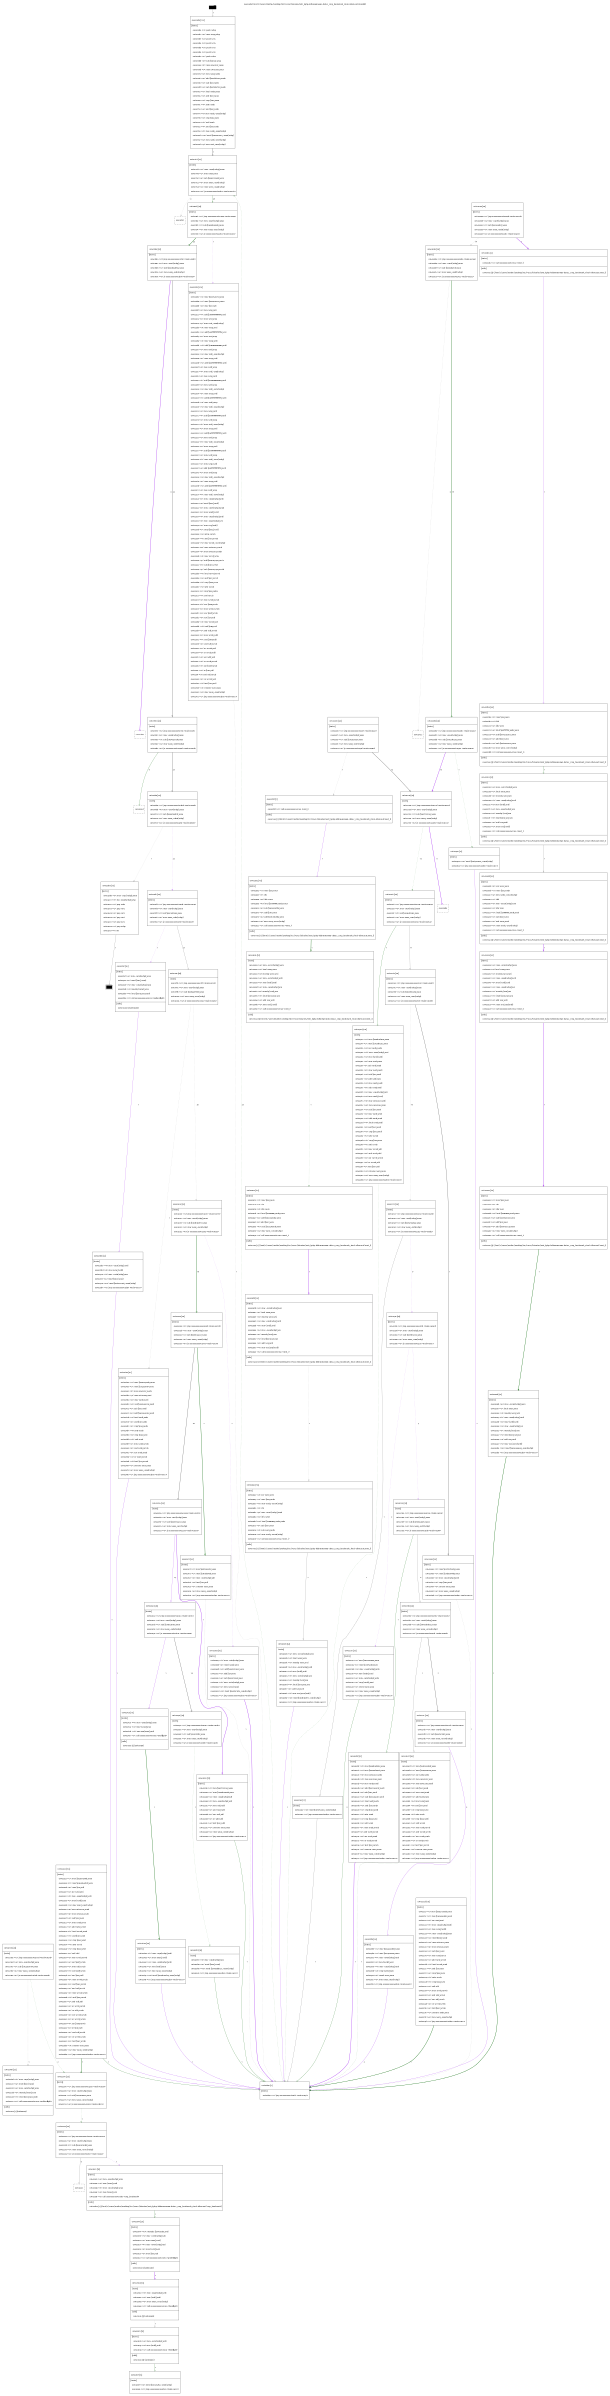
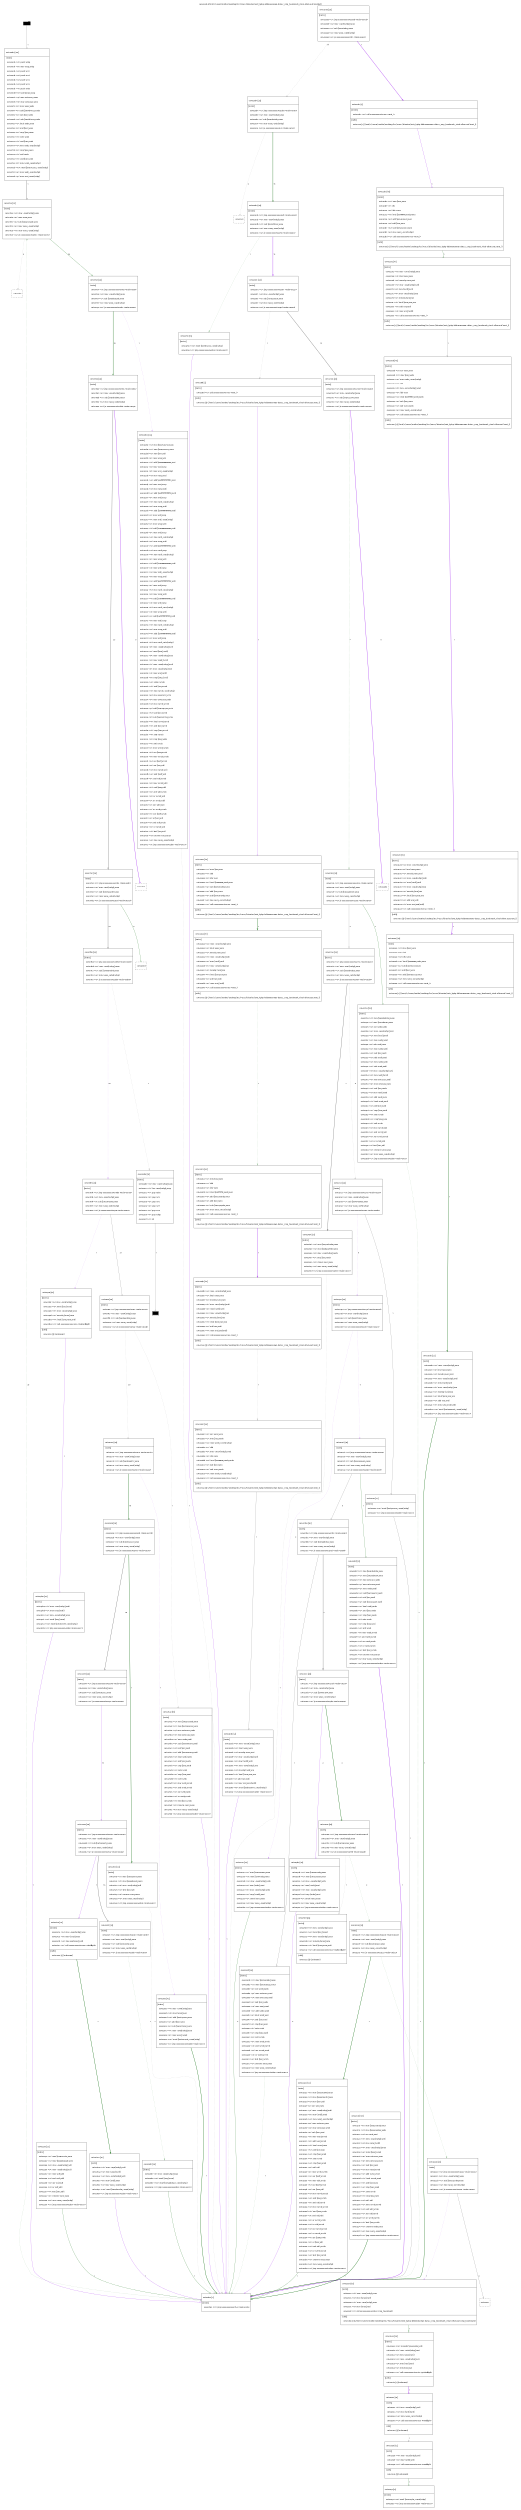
(439, 771) -> (273, 256)
(200, 1656) -> none
none -> (333, 1762)
(253, 1892) -> (202, 2171)
(81, 2065) -> (357, 2017)
